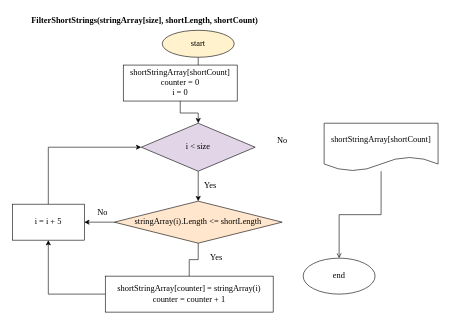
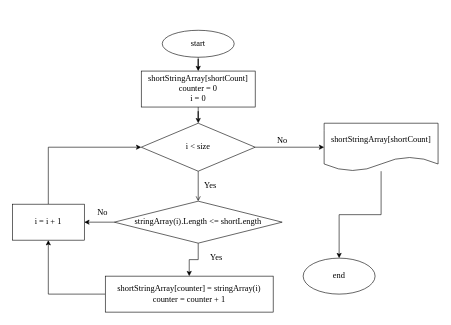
(150, 21) -> none
(198, 44) -> (198, 44)
(180, 83) -> (198, 89)
(198, 147) -> (198, 147)
none -> (318, 147)
(198, 195) -> (198, 197)
(48, 222) -> (48, 222)
(198, 222) -> (198, 222)
(339, 254) -> (339, 252)
(189, 272) -> (189, 270)
